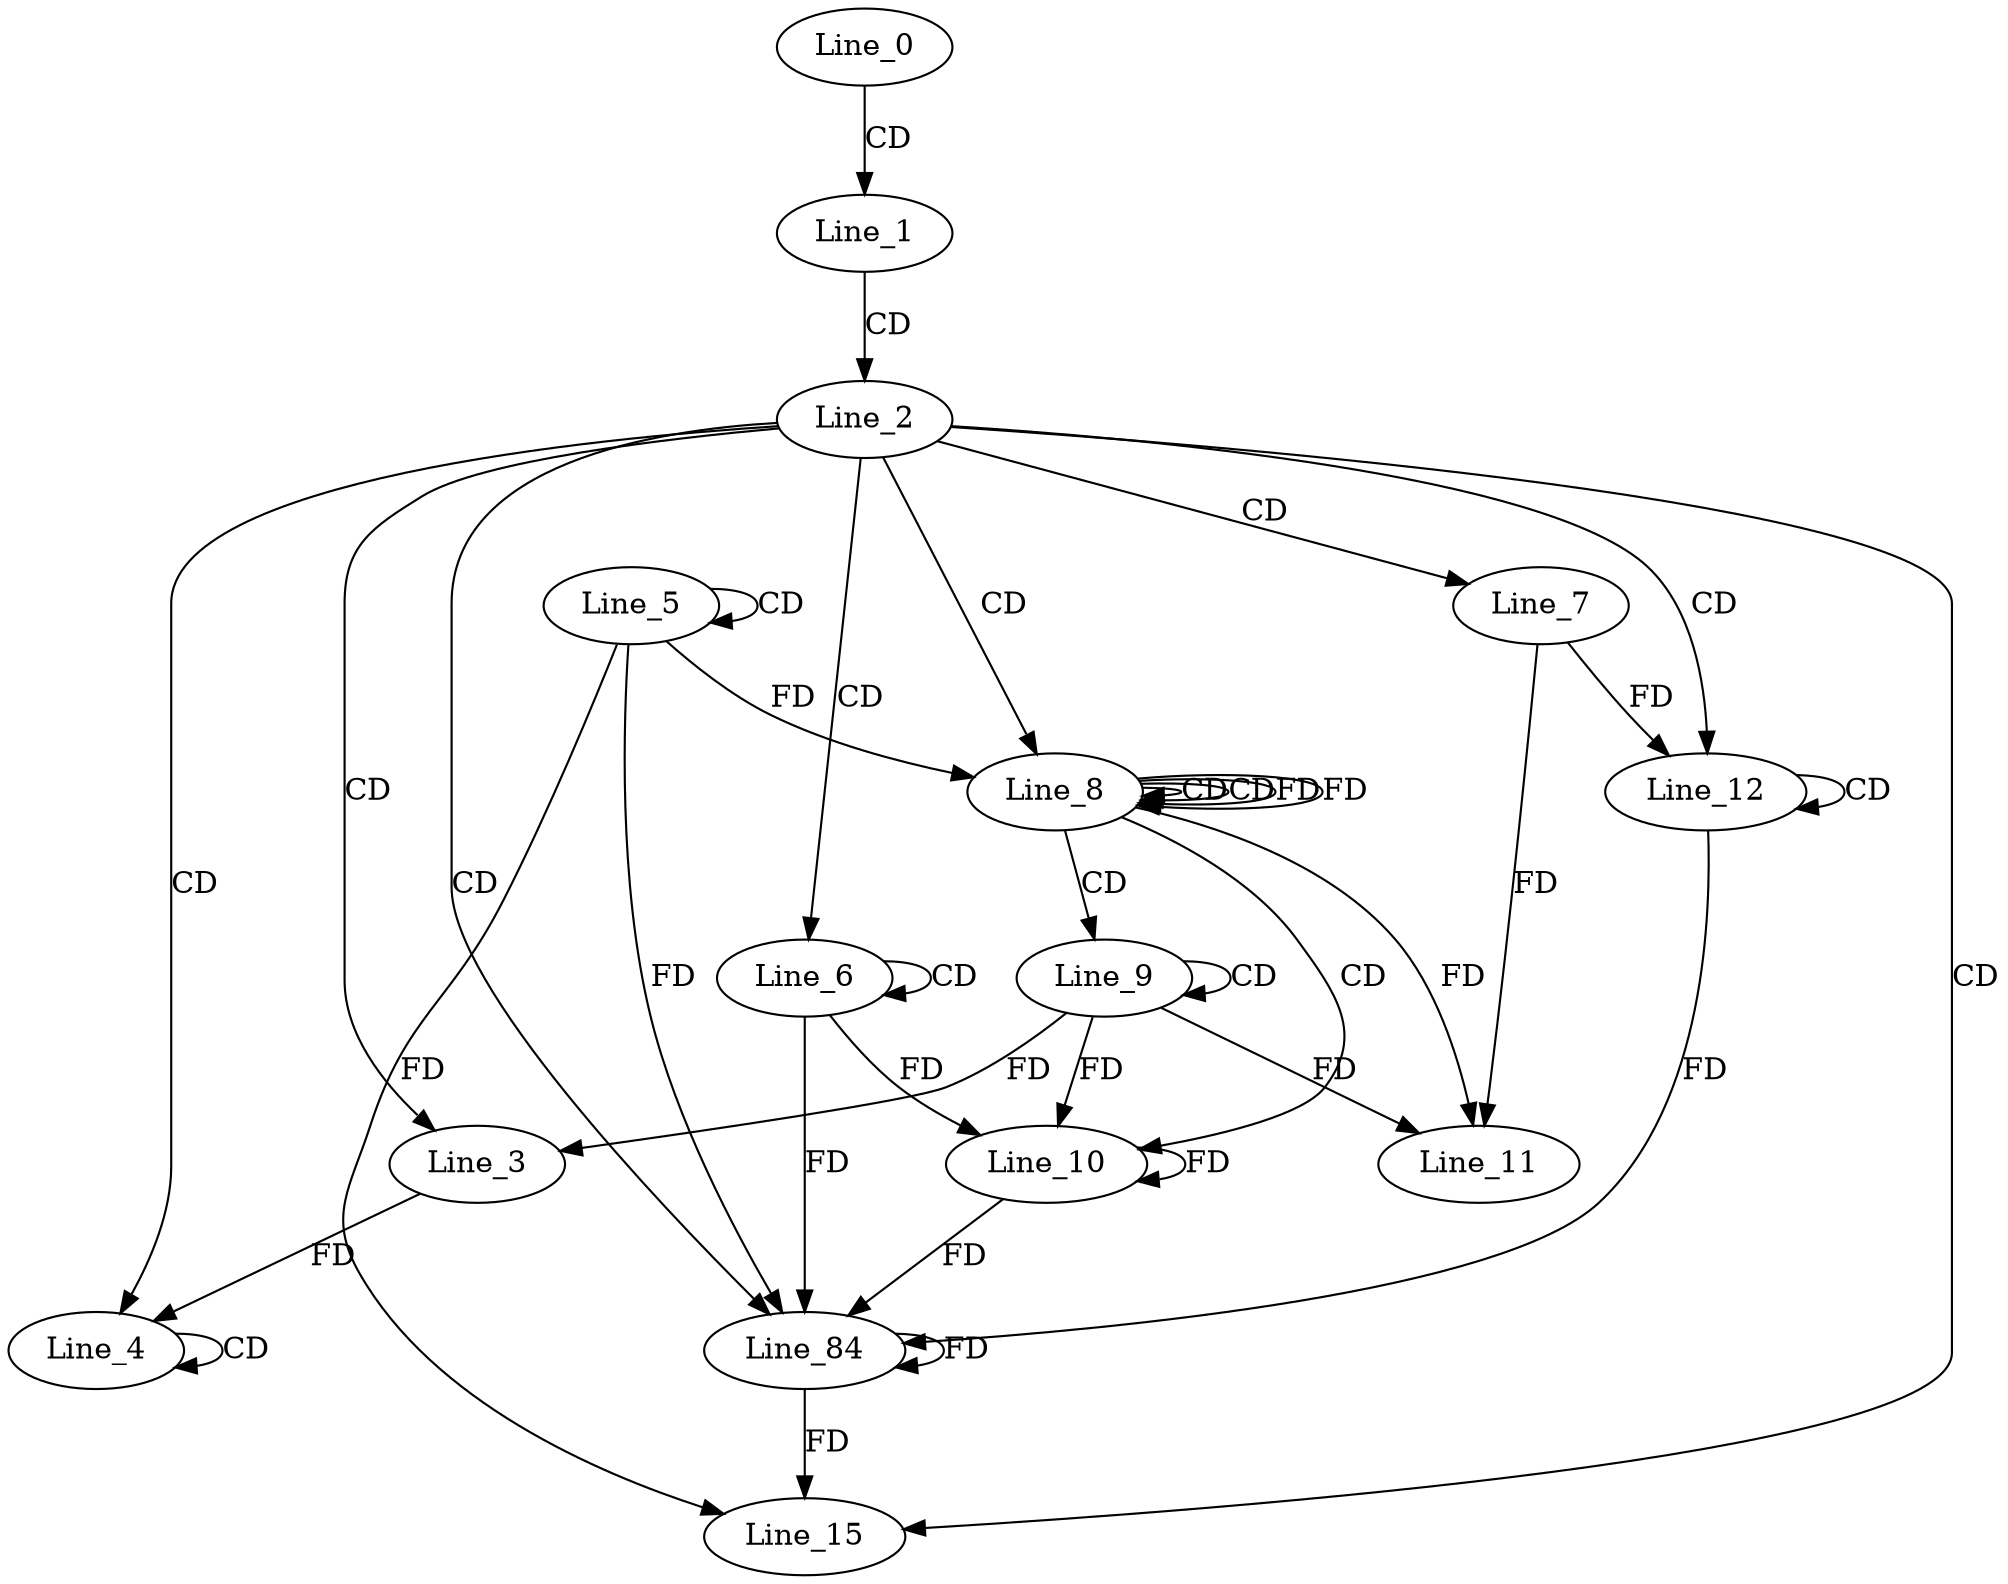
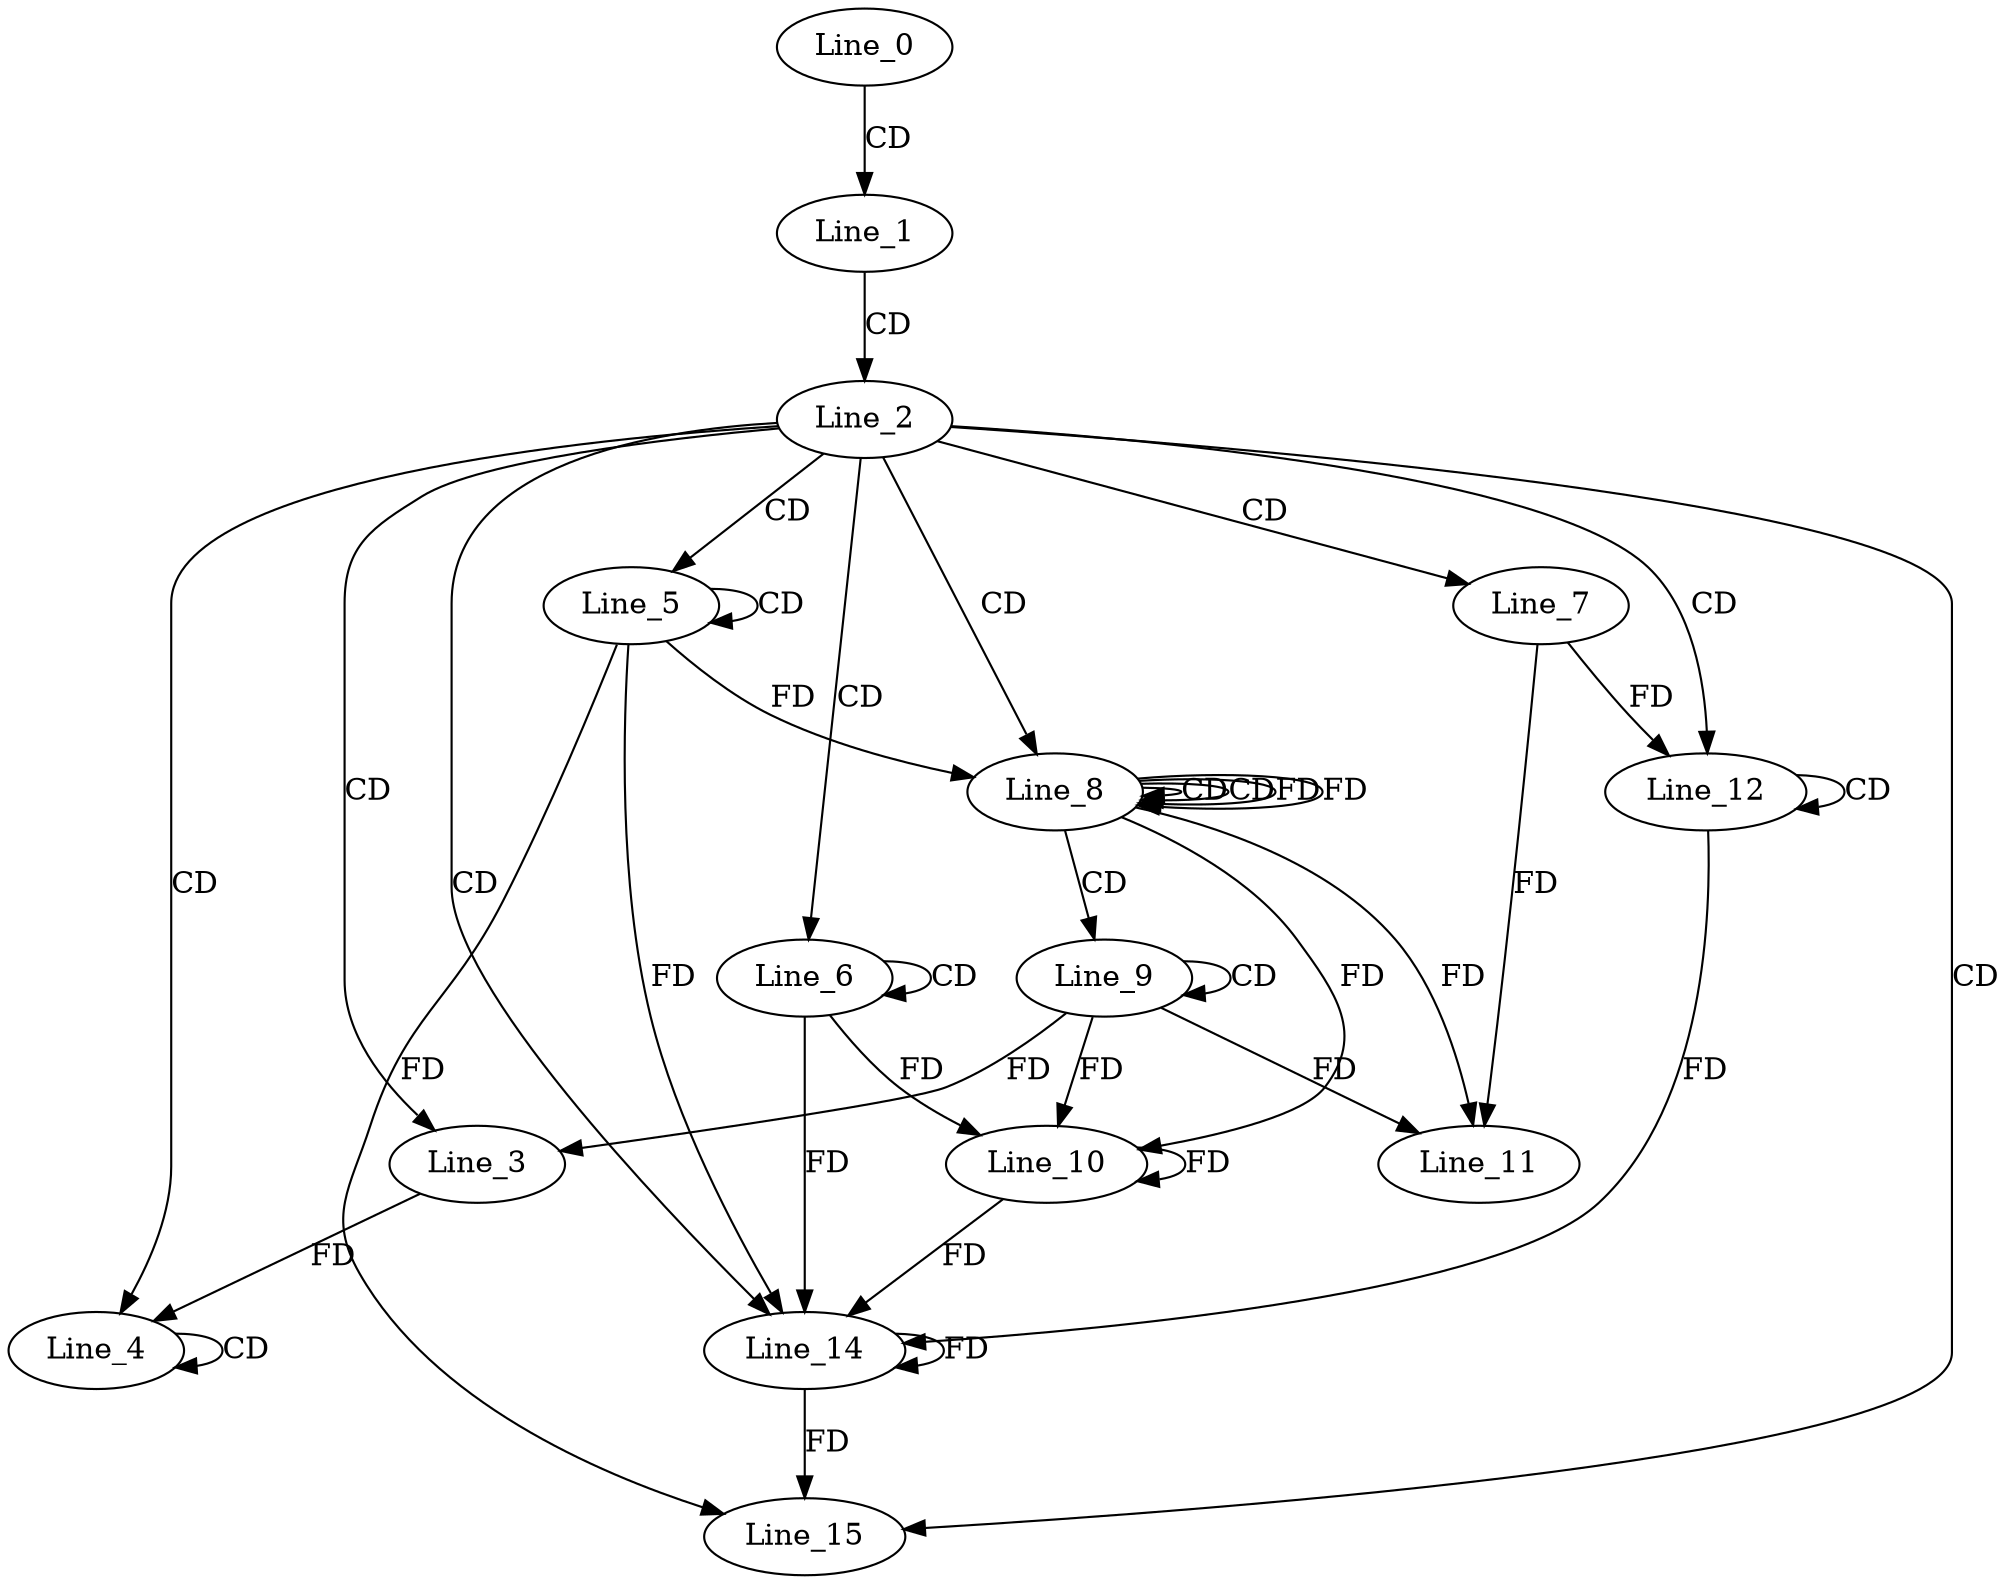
none -> (757, 506)
(1363, 978) -> (1363, 978)
(805, 1351) -> (805, 1351)
